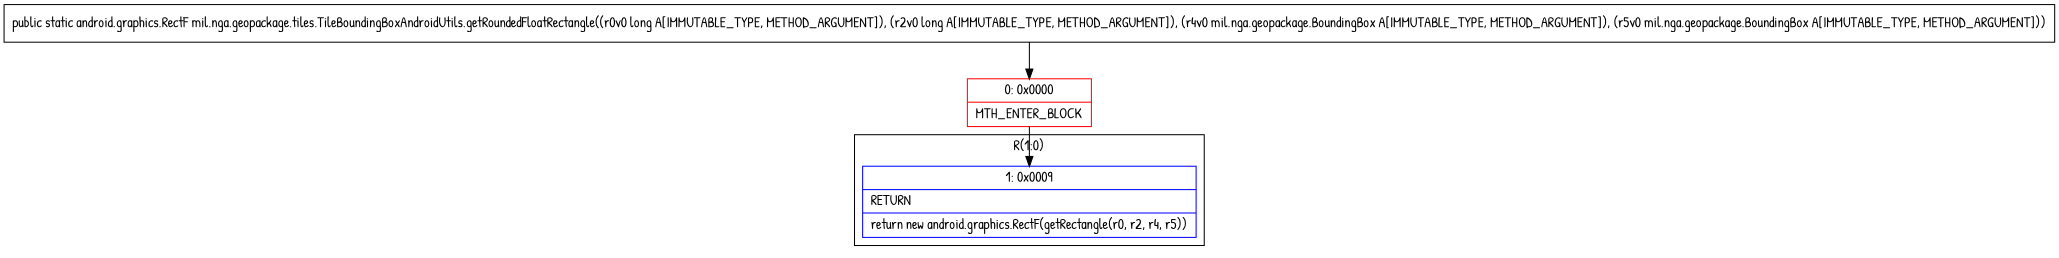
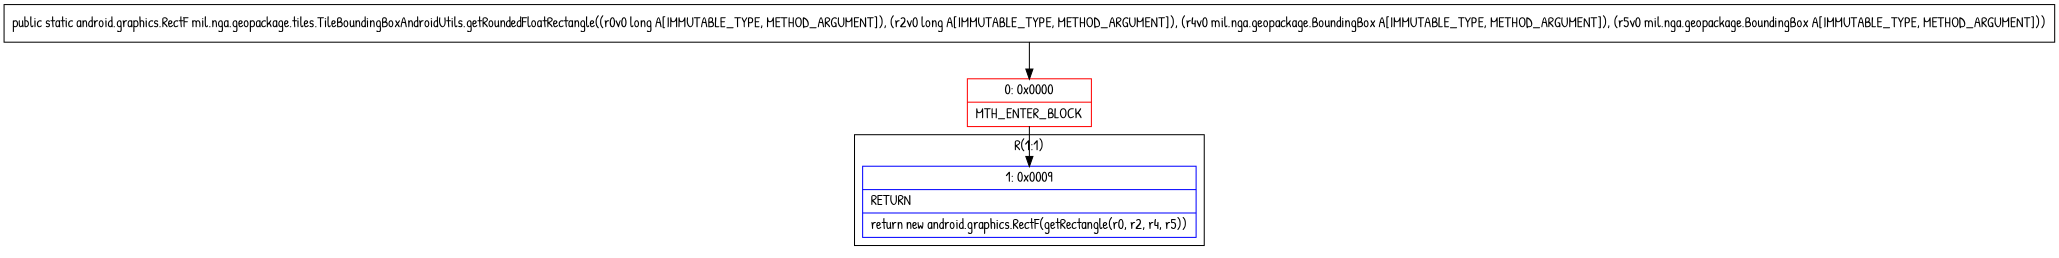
(1029, 146) -> (1029, 146)
